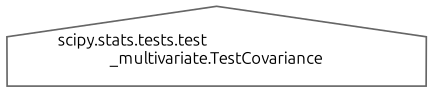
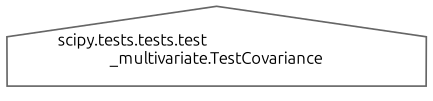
(217, 50) -> (217, 50)
